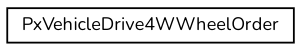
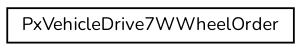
(151, 25) -> (151, 25)
